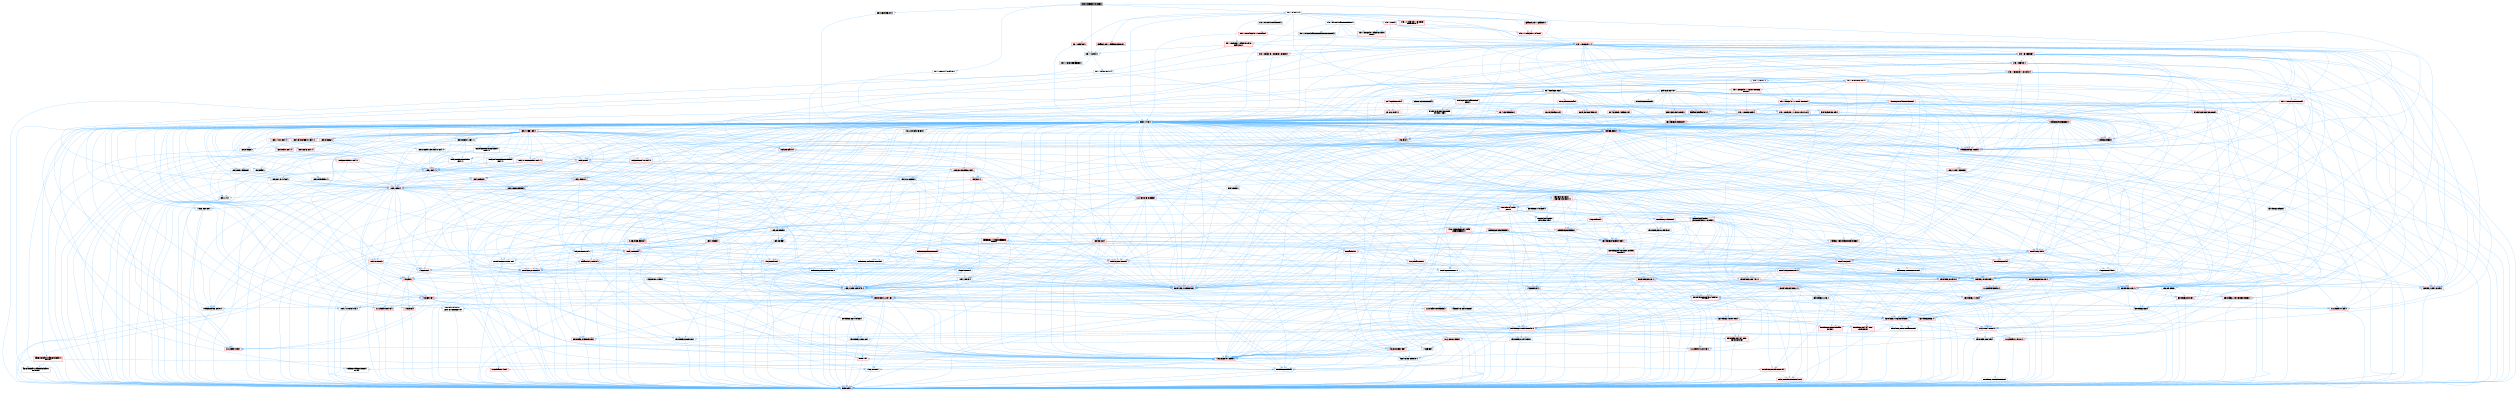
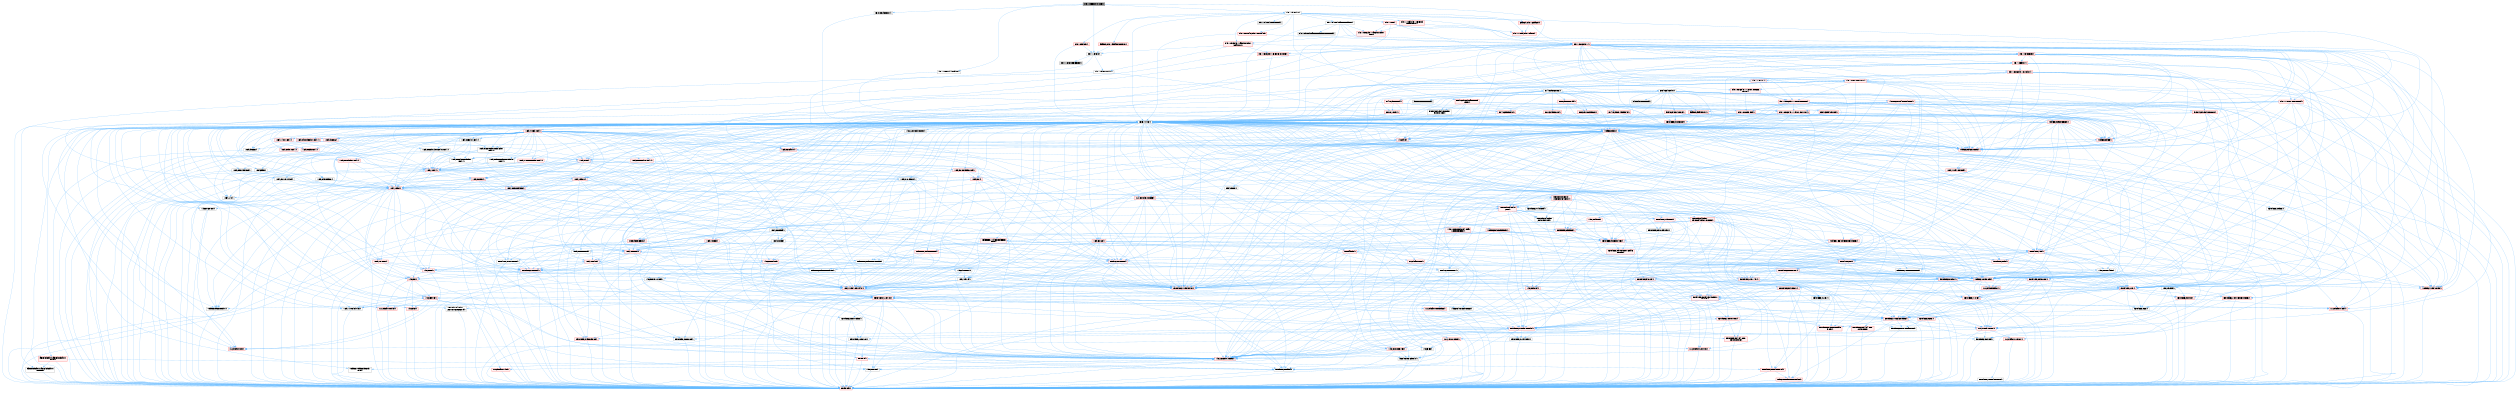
(590, 262) -> (592, 262)
